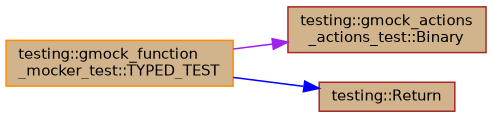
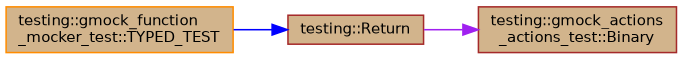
(253, 47) -> (443, 30)
